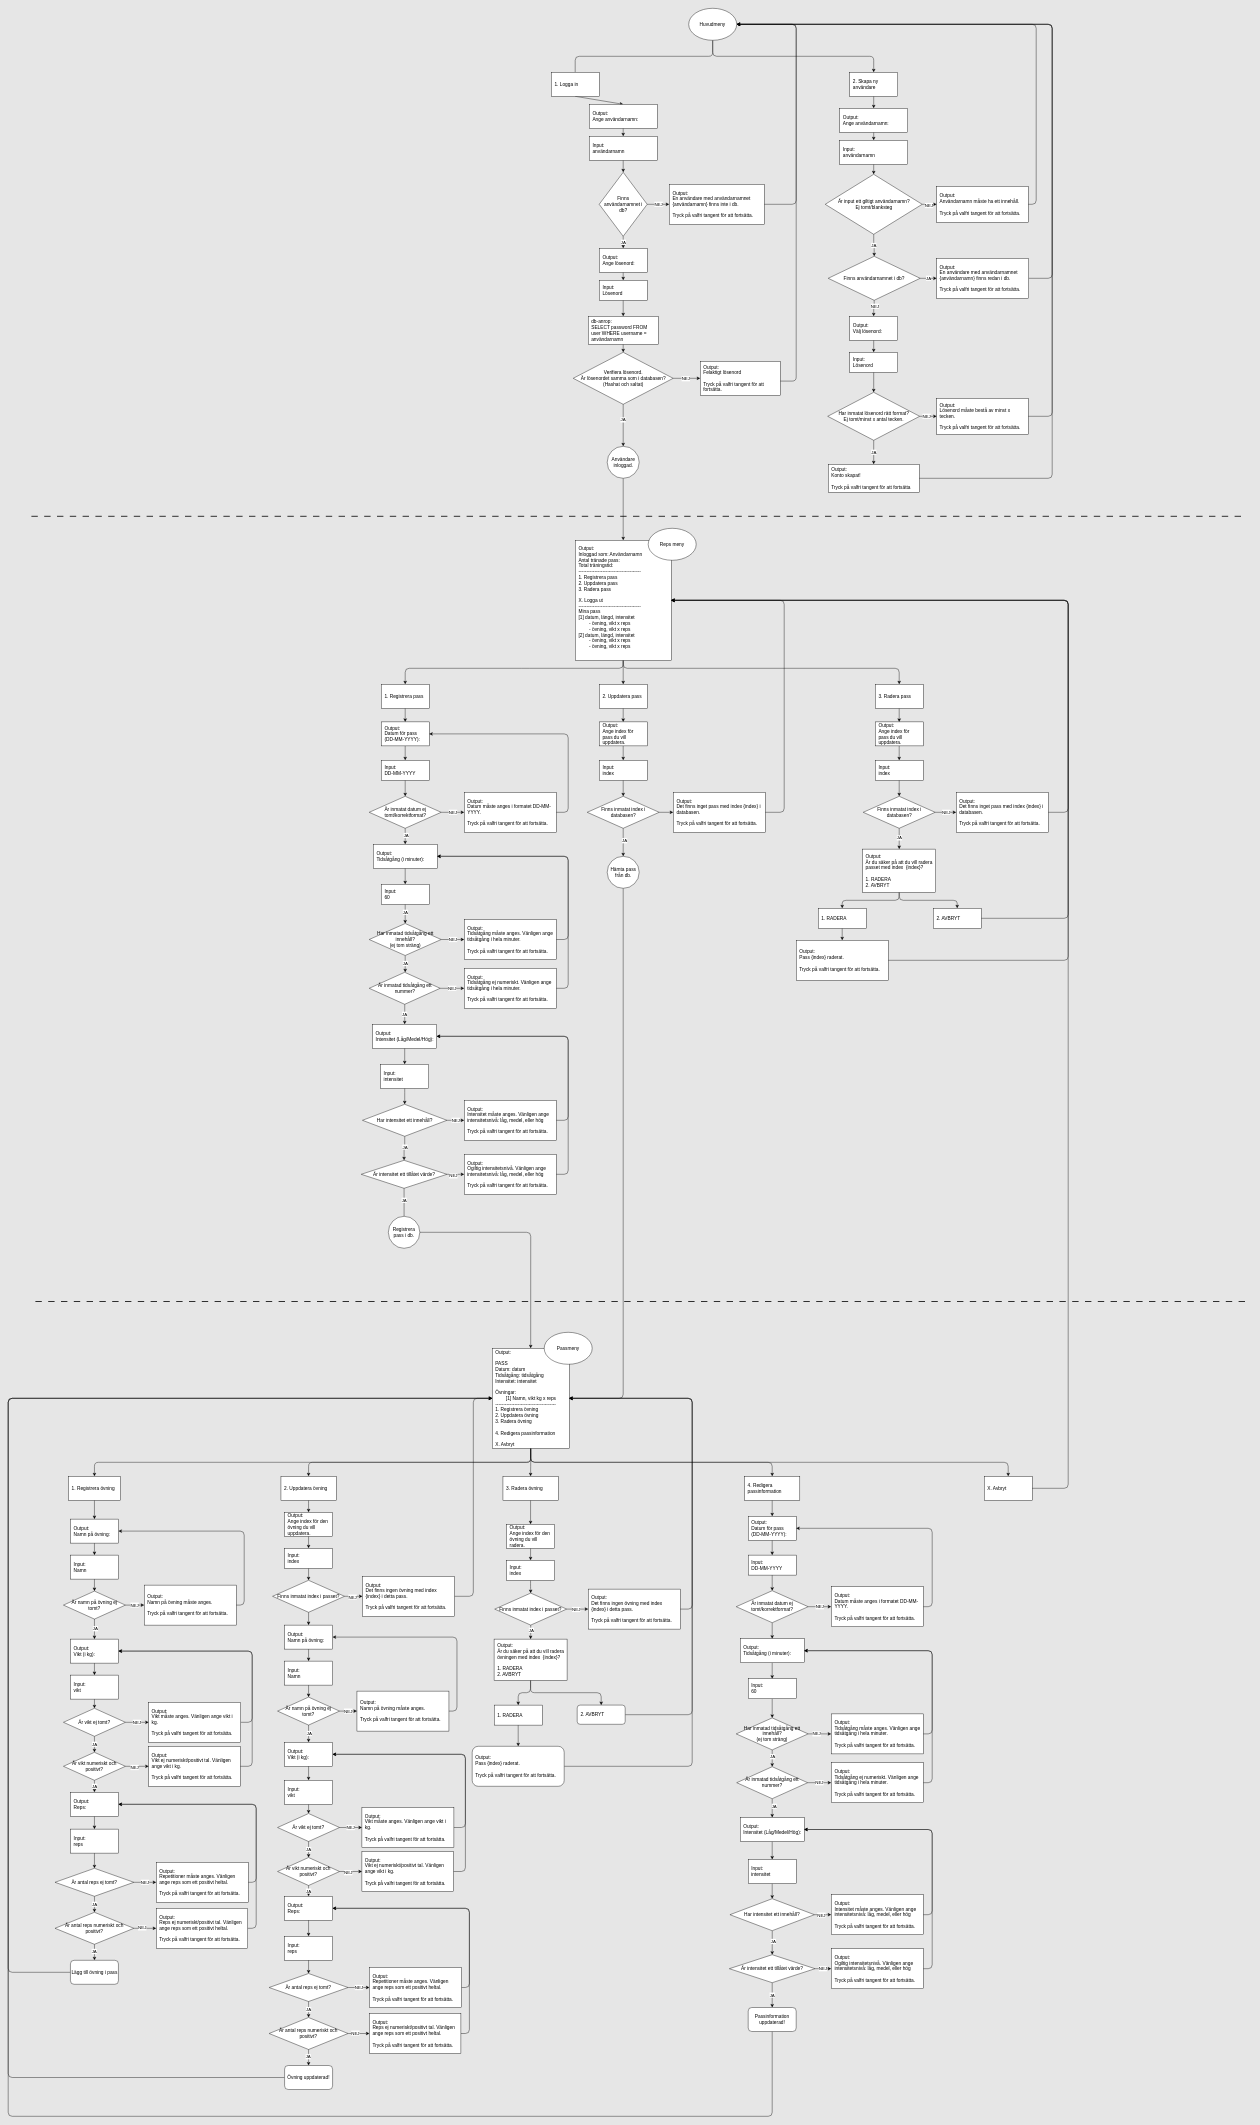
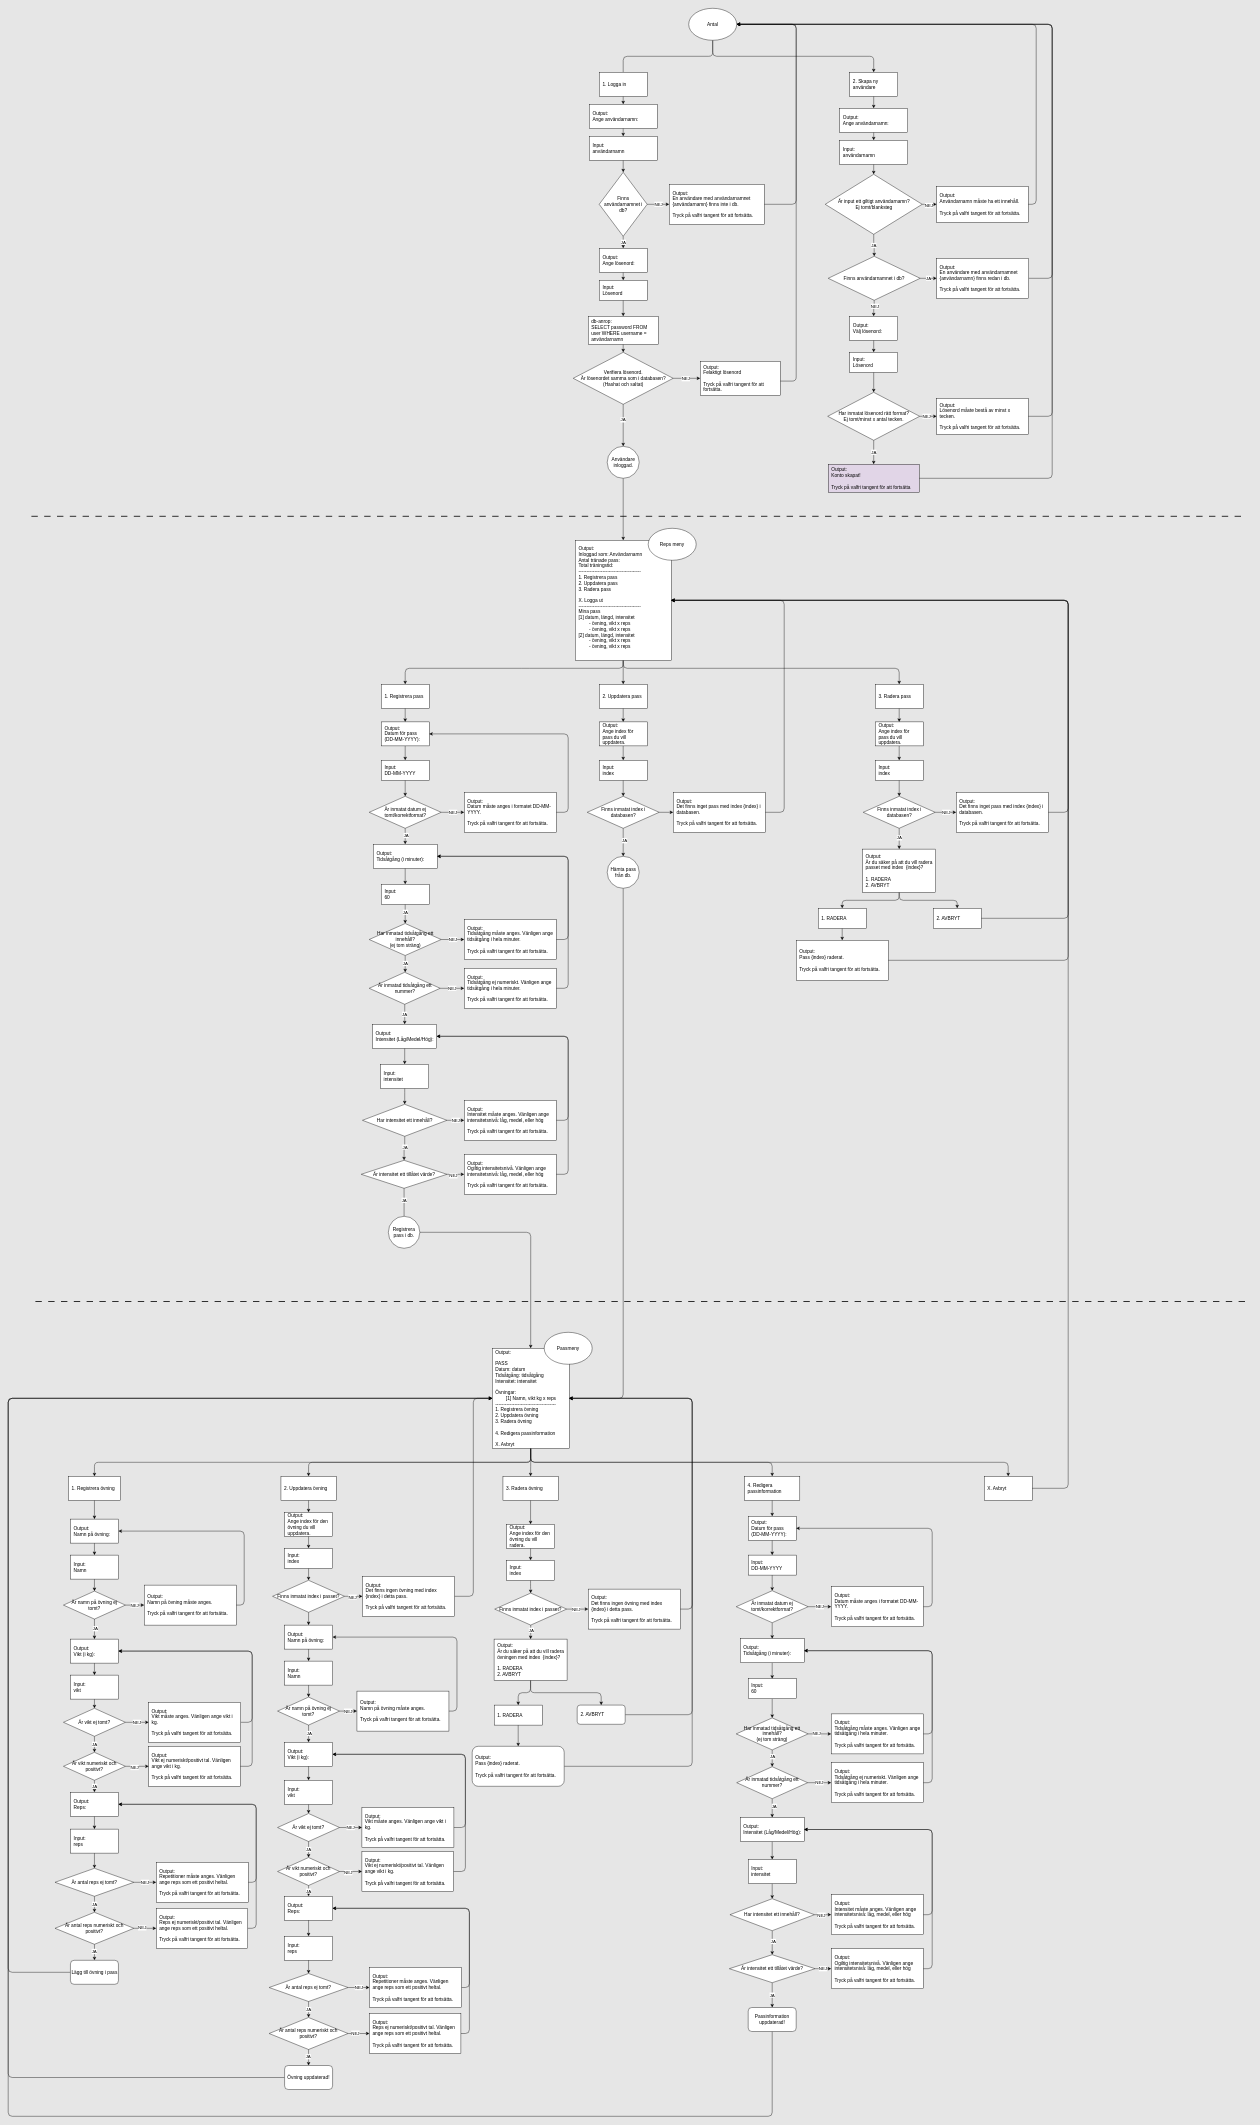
(713, 24) -> (713, 24)
(575, 84) -> (623, 84)
(874, 478) -> (874, 478)
